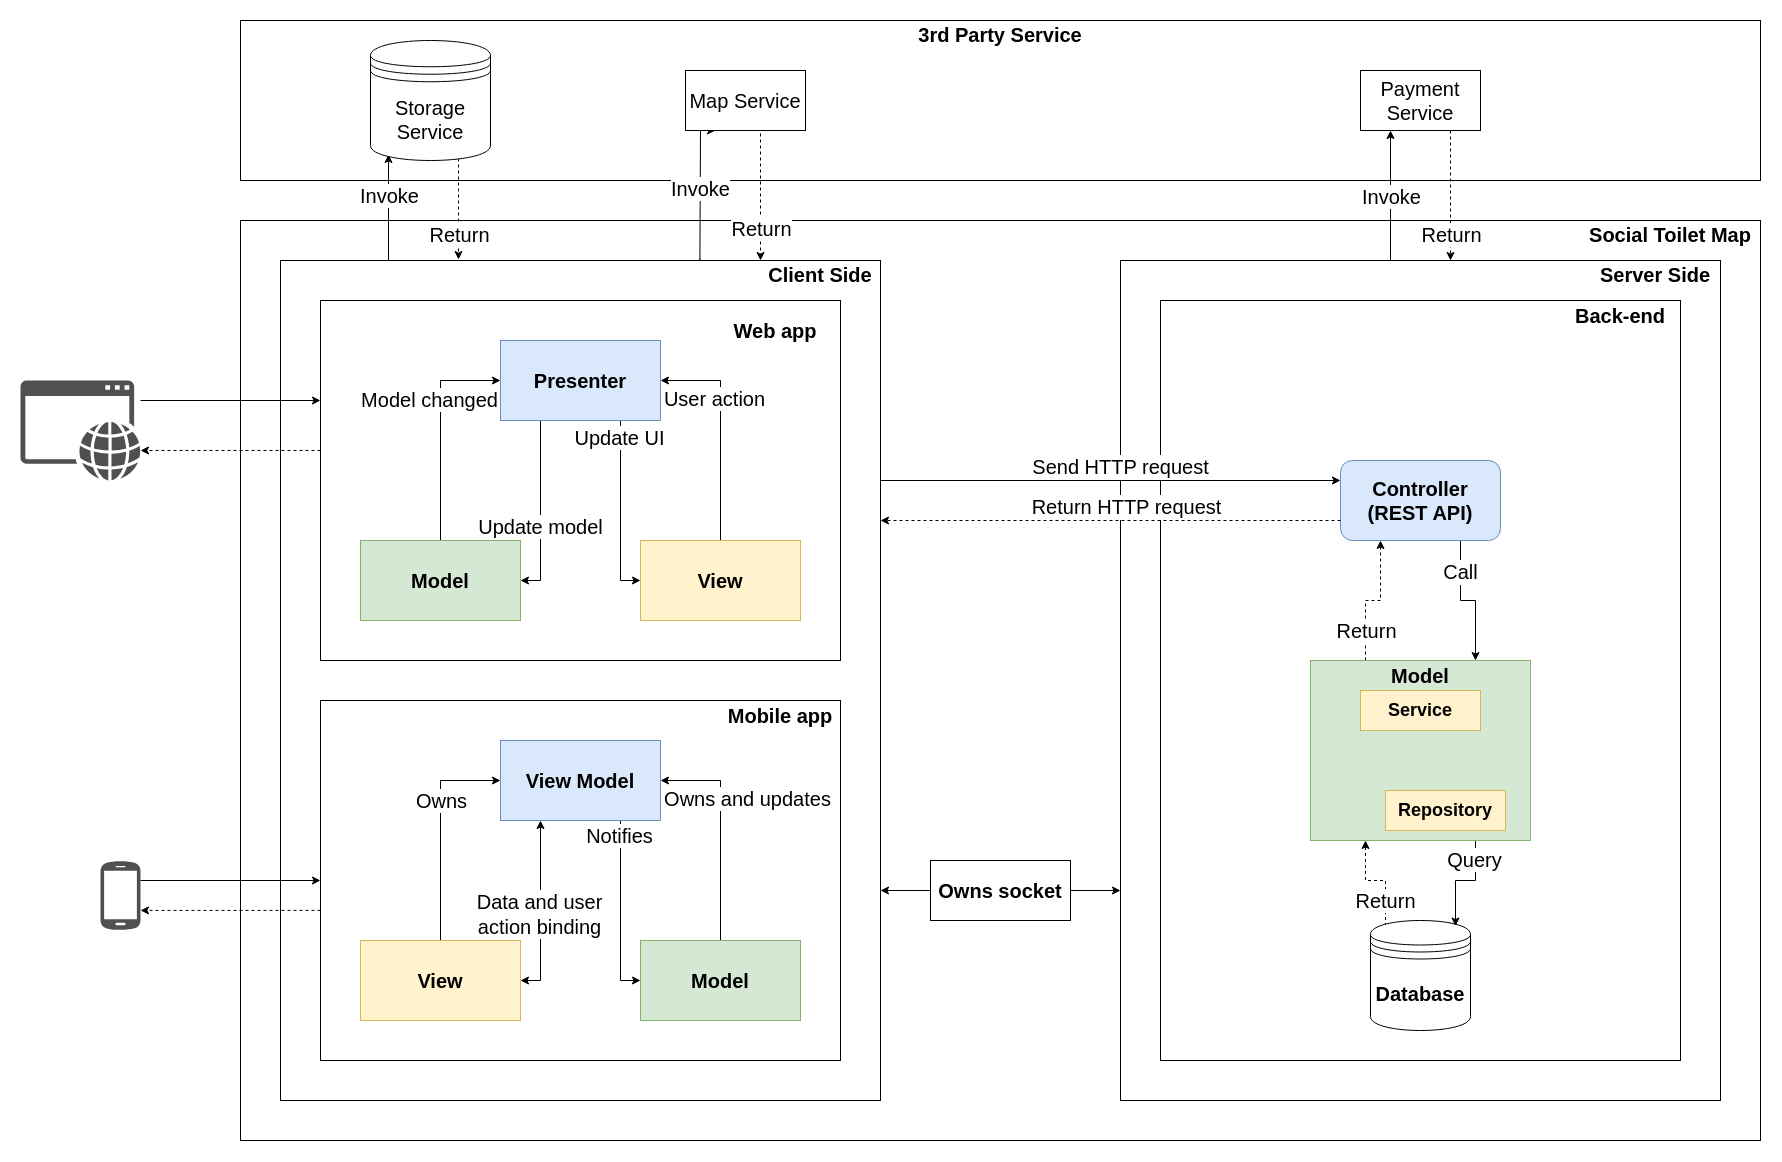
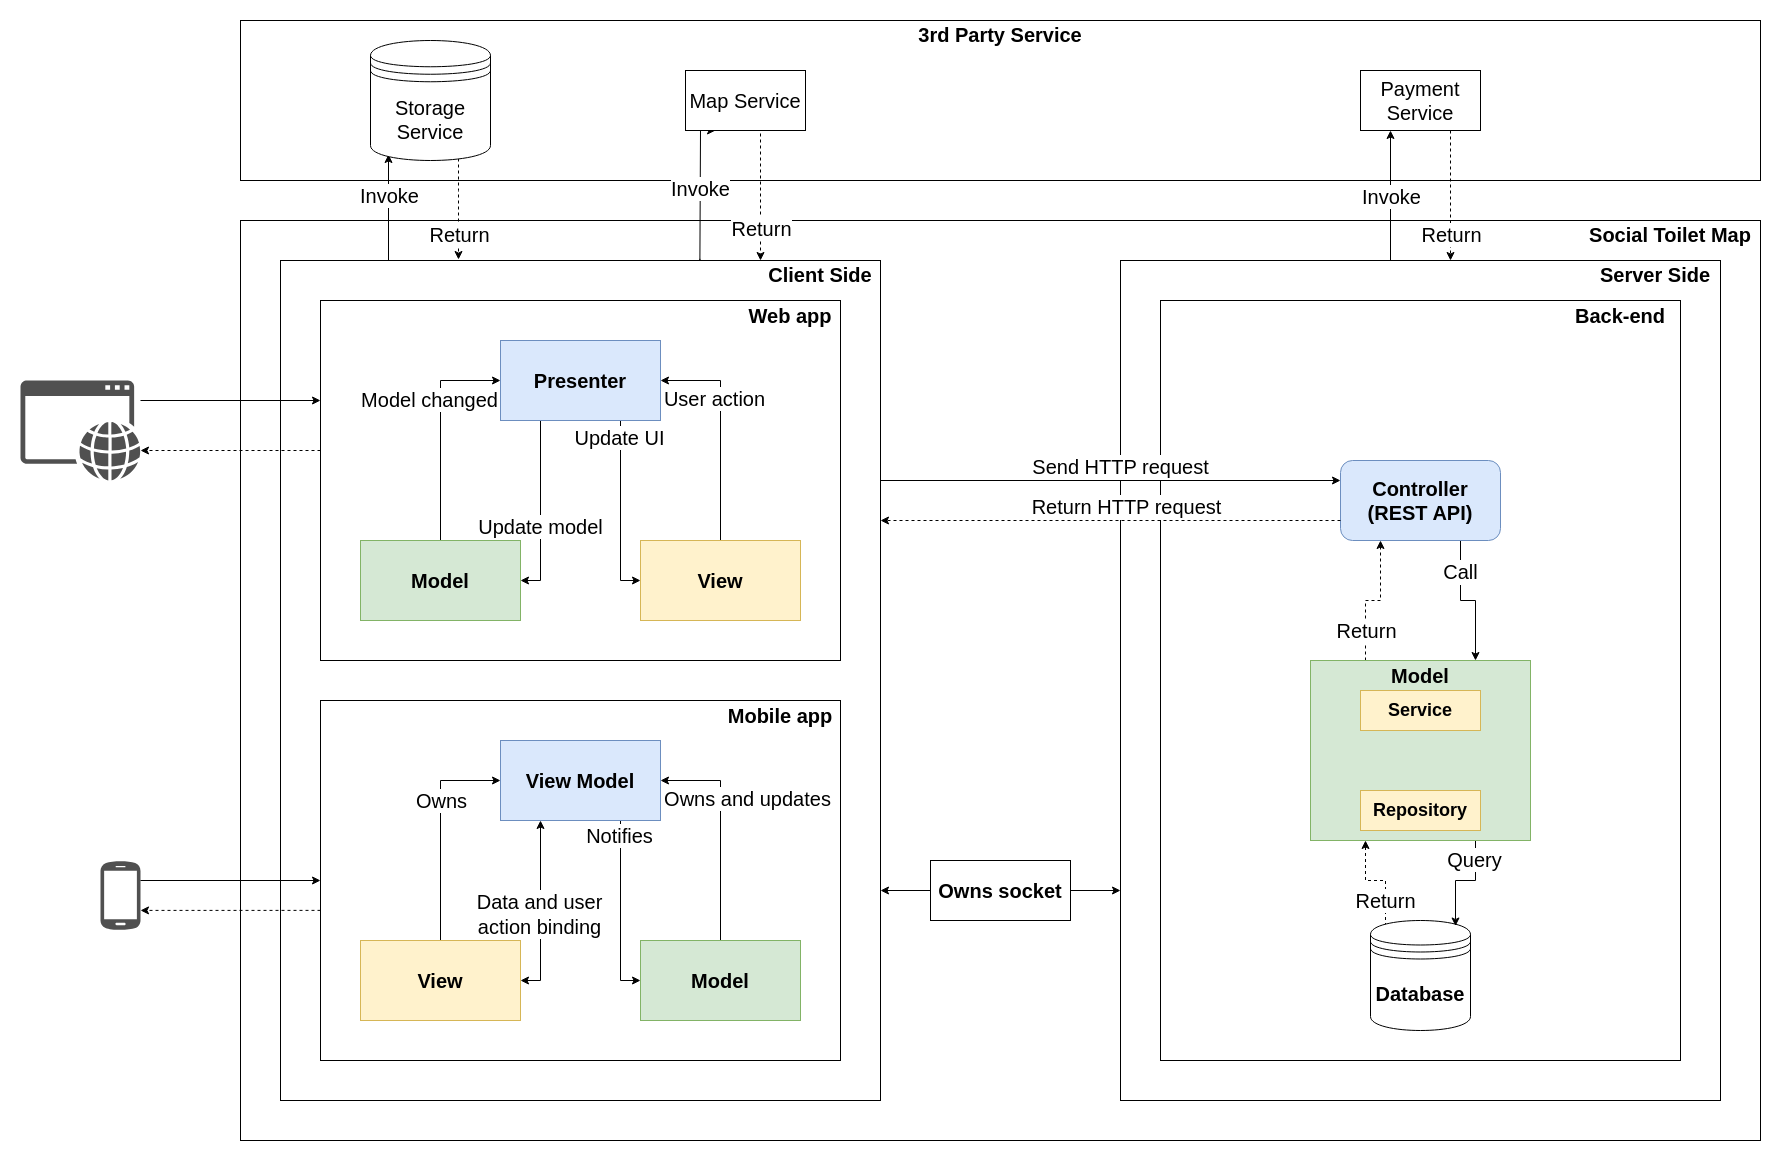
(776, 331) -> (791, 316)
(1446, 811) -> (1421, 811)
